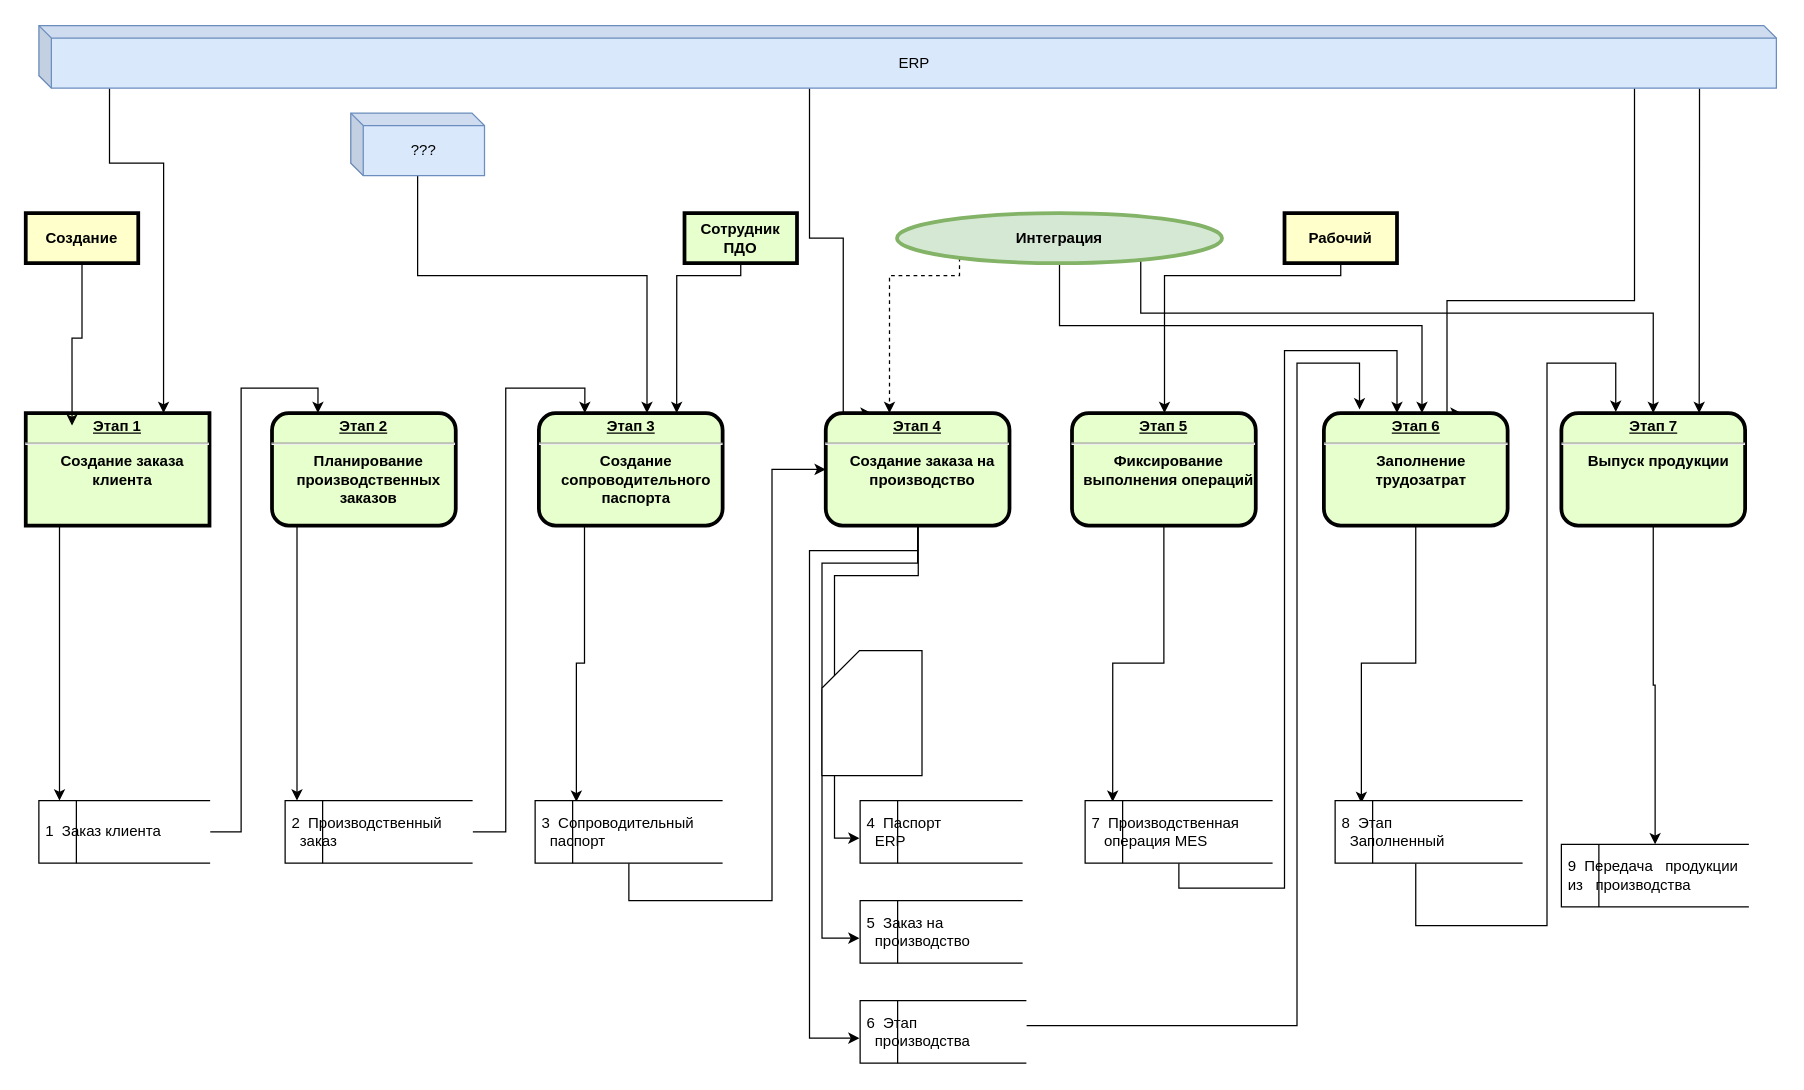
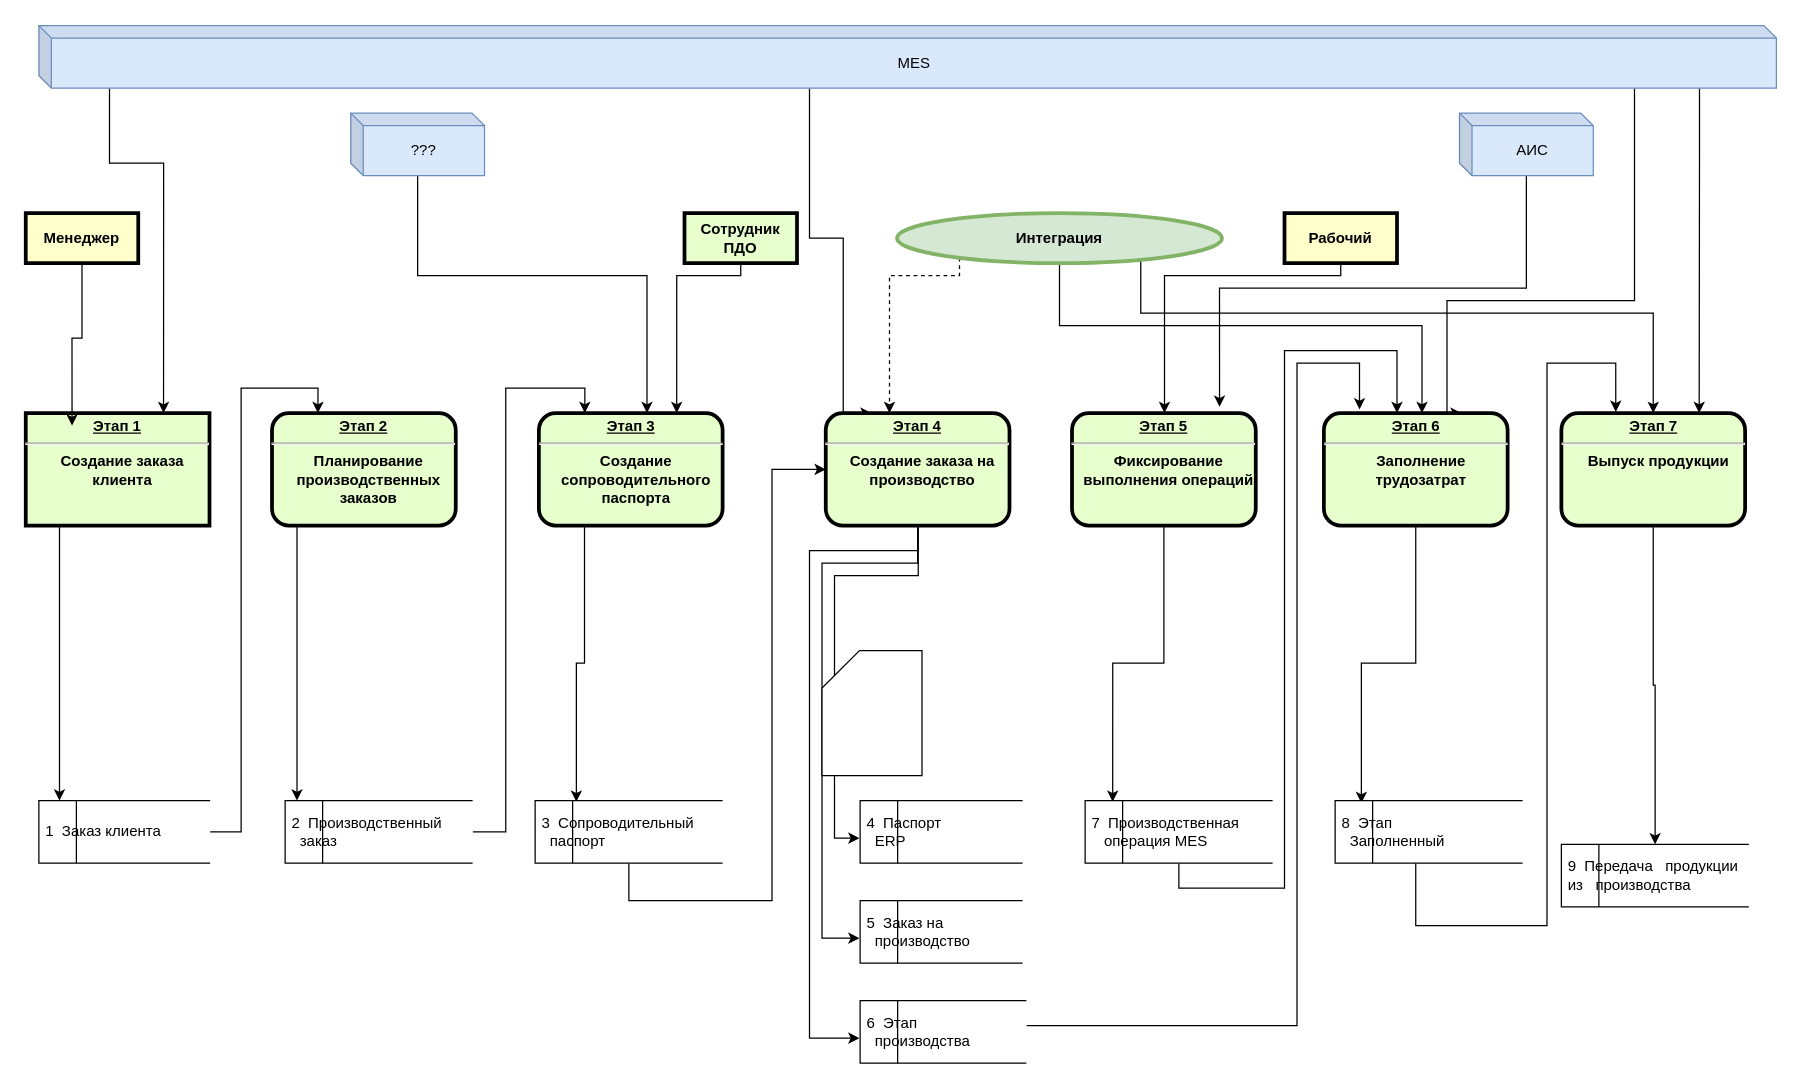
(914, 63) -> (914, 63)
none -> (1526, 144)
(82, 238) -> (82, 238)
none -> (1374, 288)
